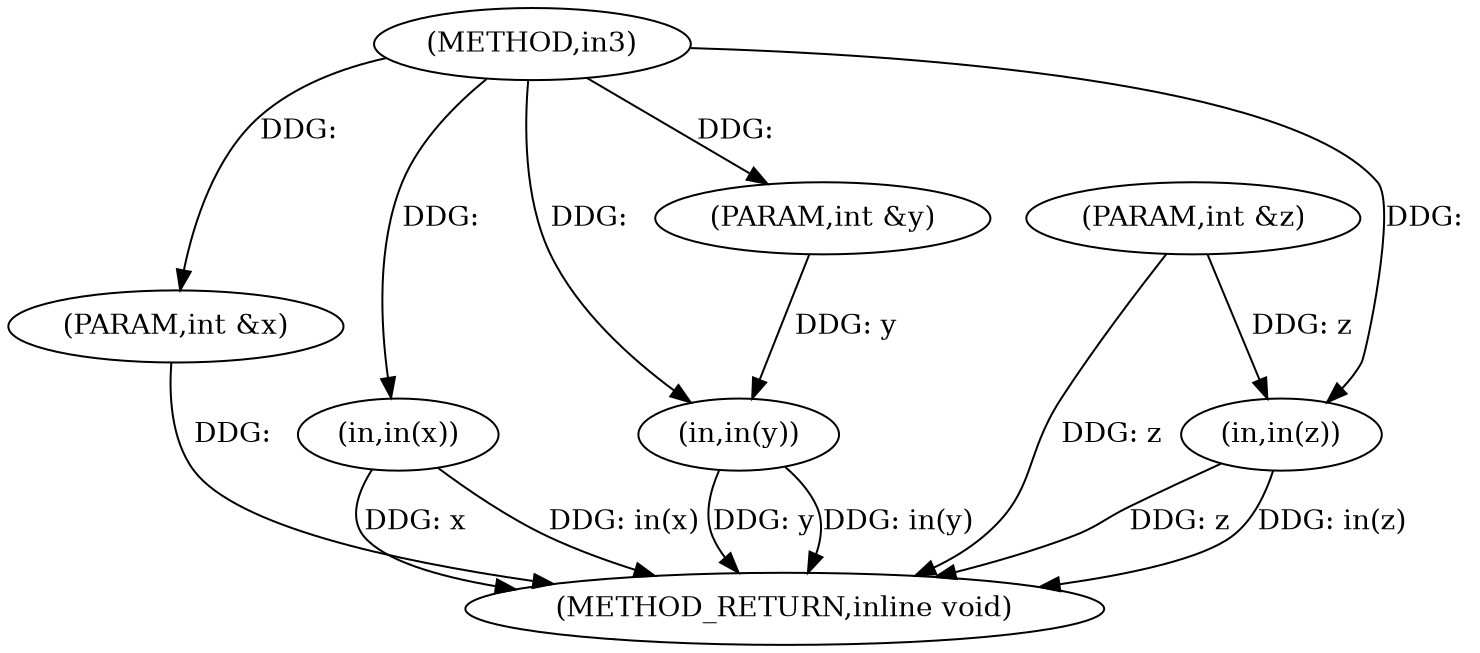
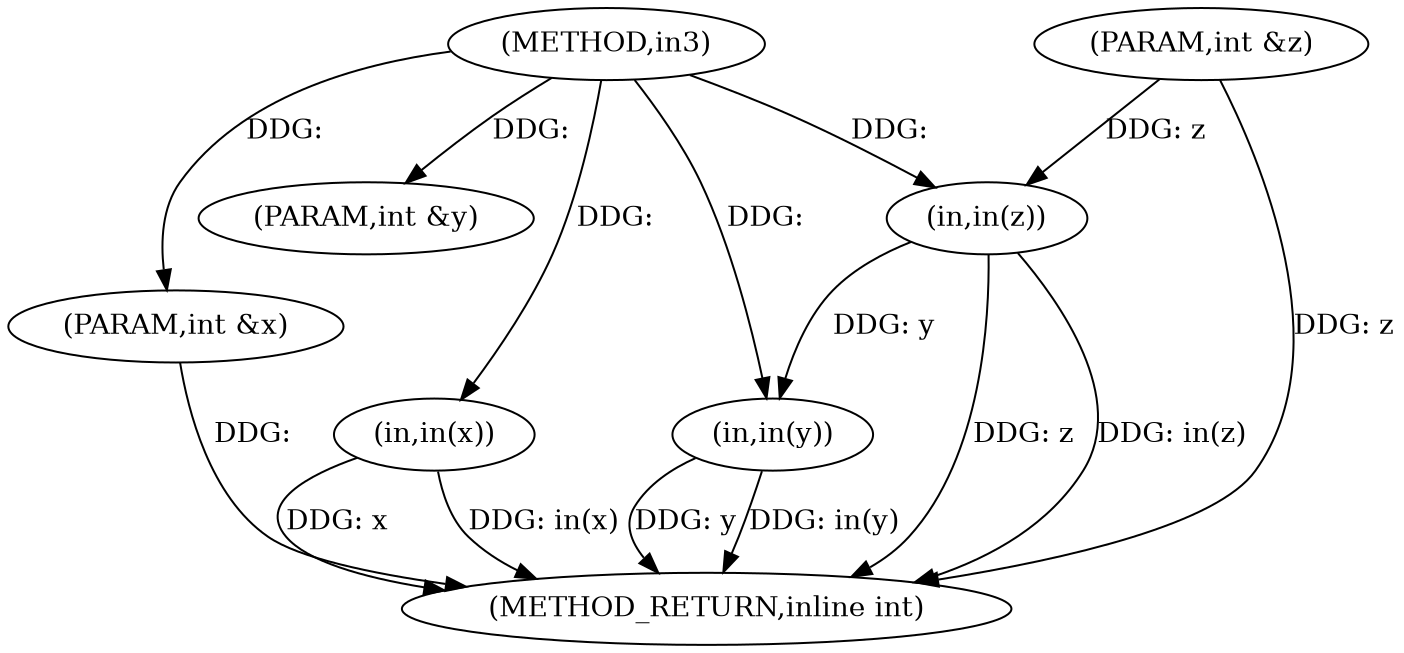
(785, 317) -> (830, 293)
(785, 609) -> (707, 609)
